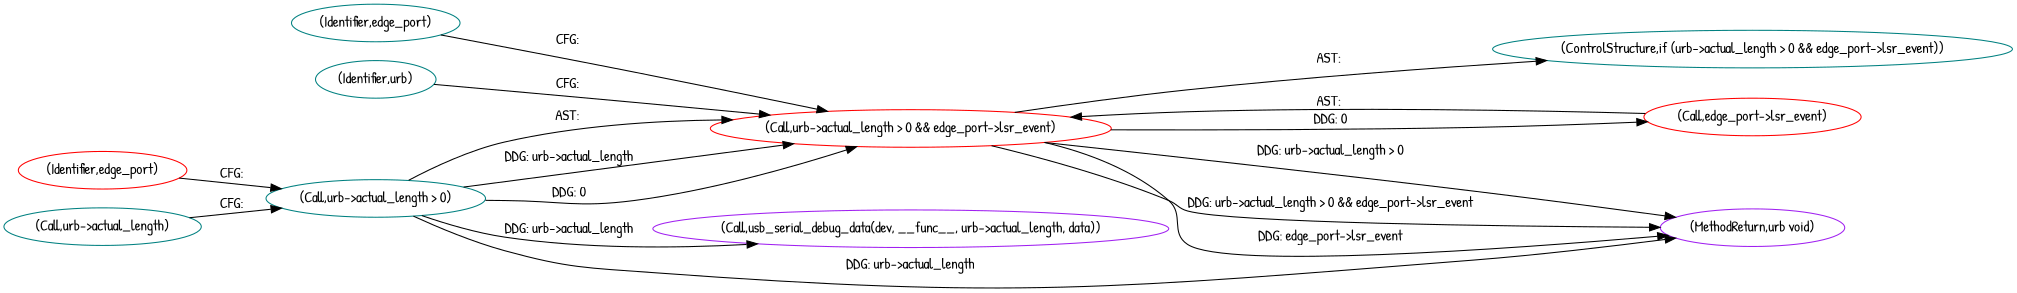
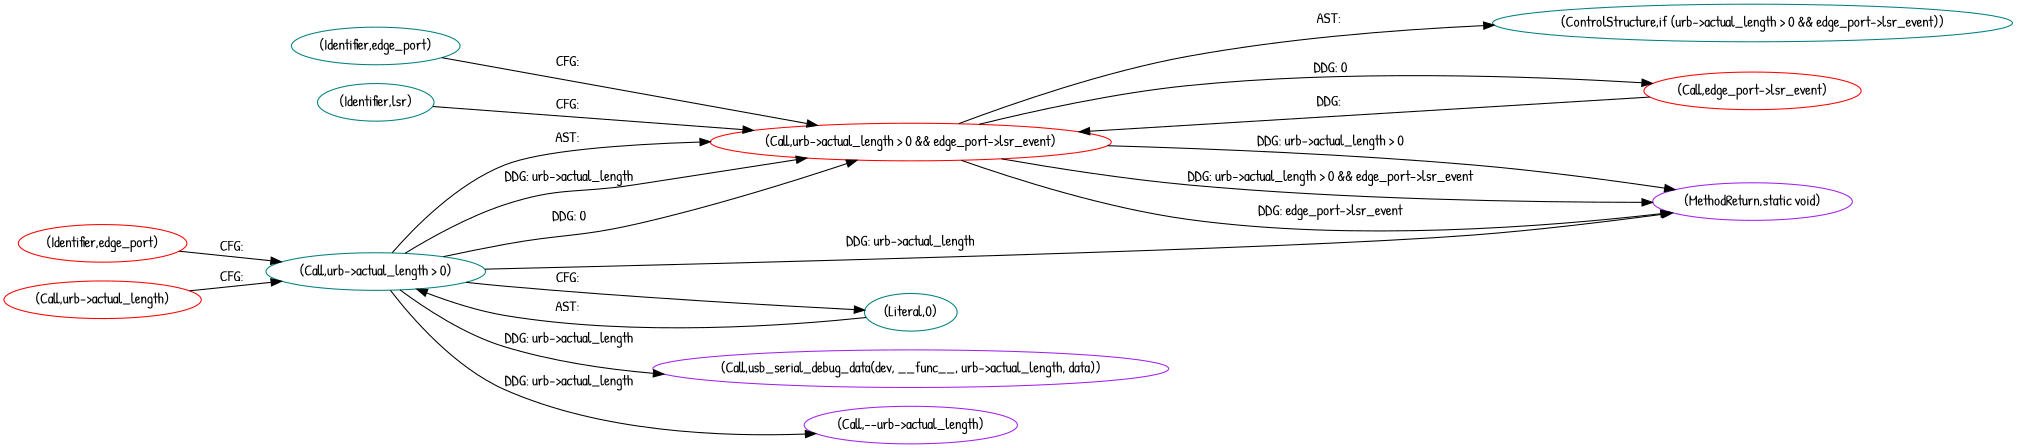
(376, 79) -> (376, 102)
(1331, 102) -> (1331, 102)
(103, 227) -> (103, 300)
(1752, 228) -> (1752, 202)
none -> (911, 312)
none -> (911, 425)
